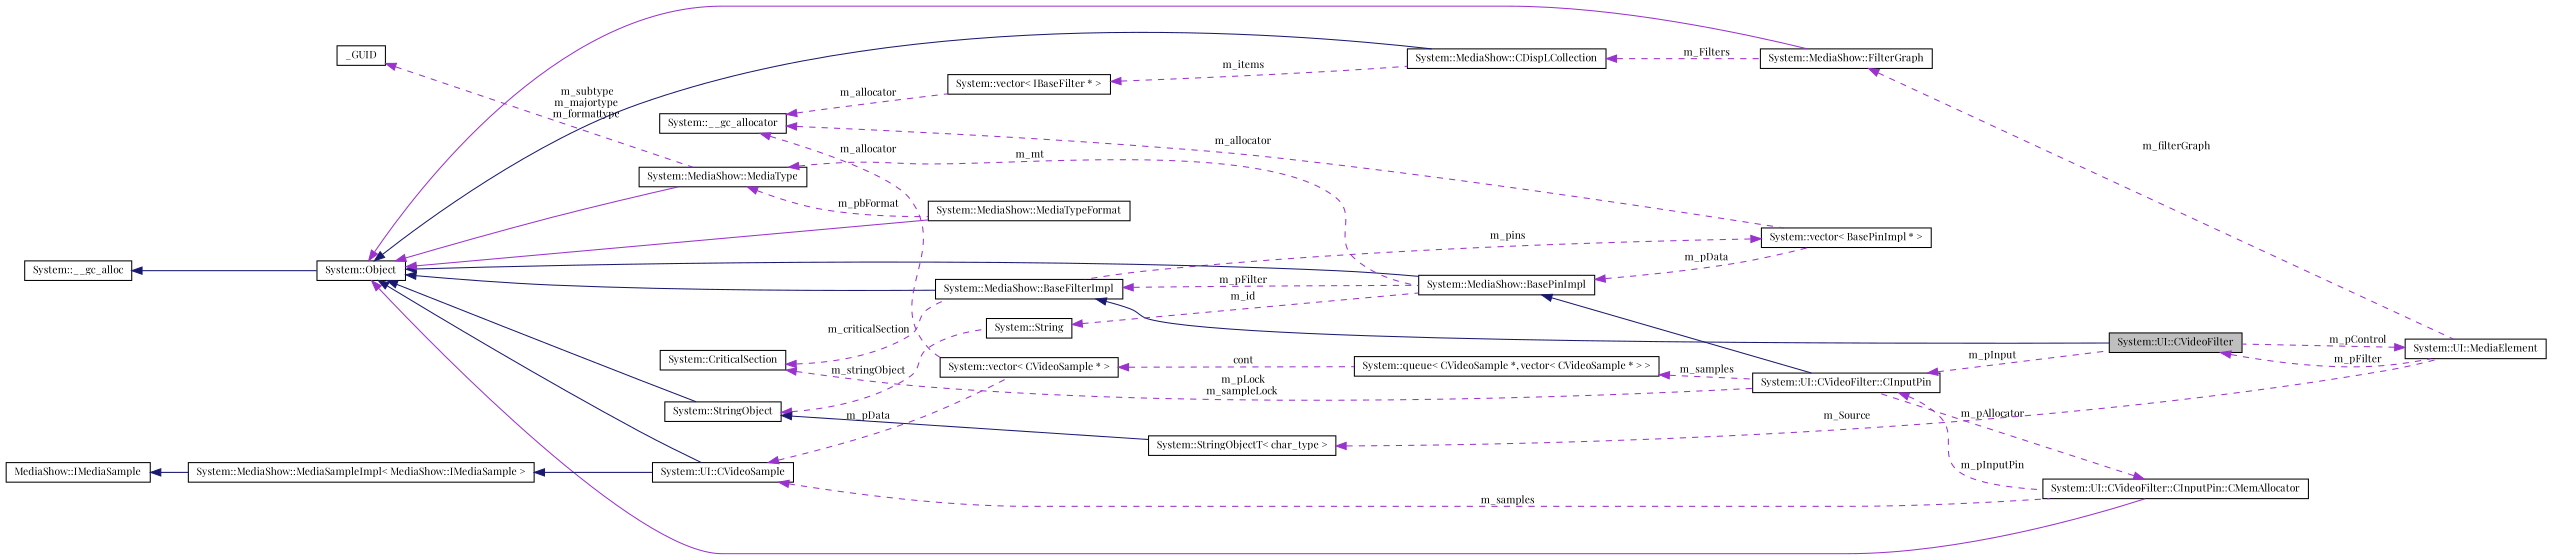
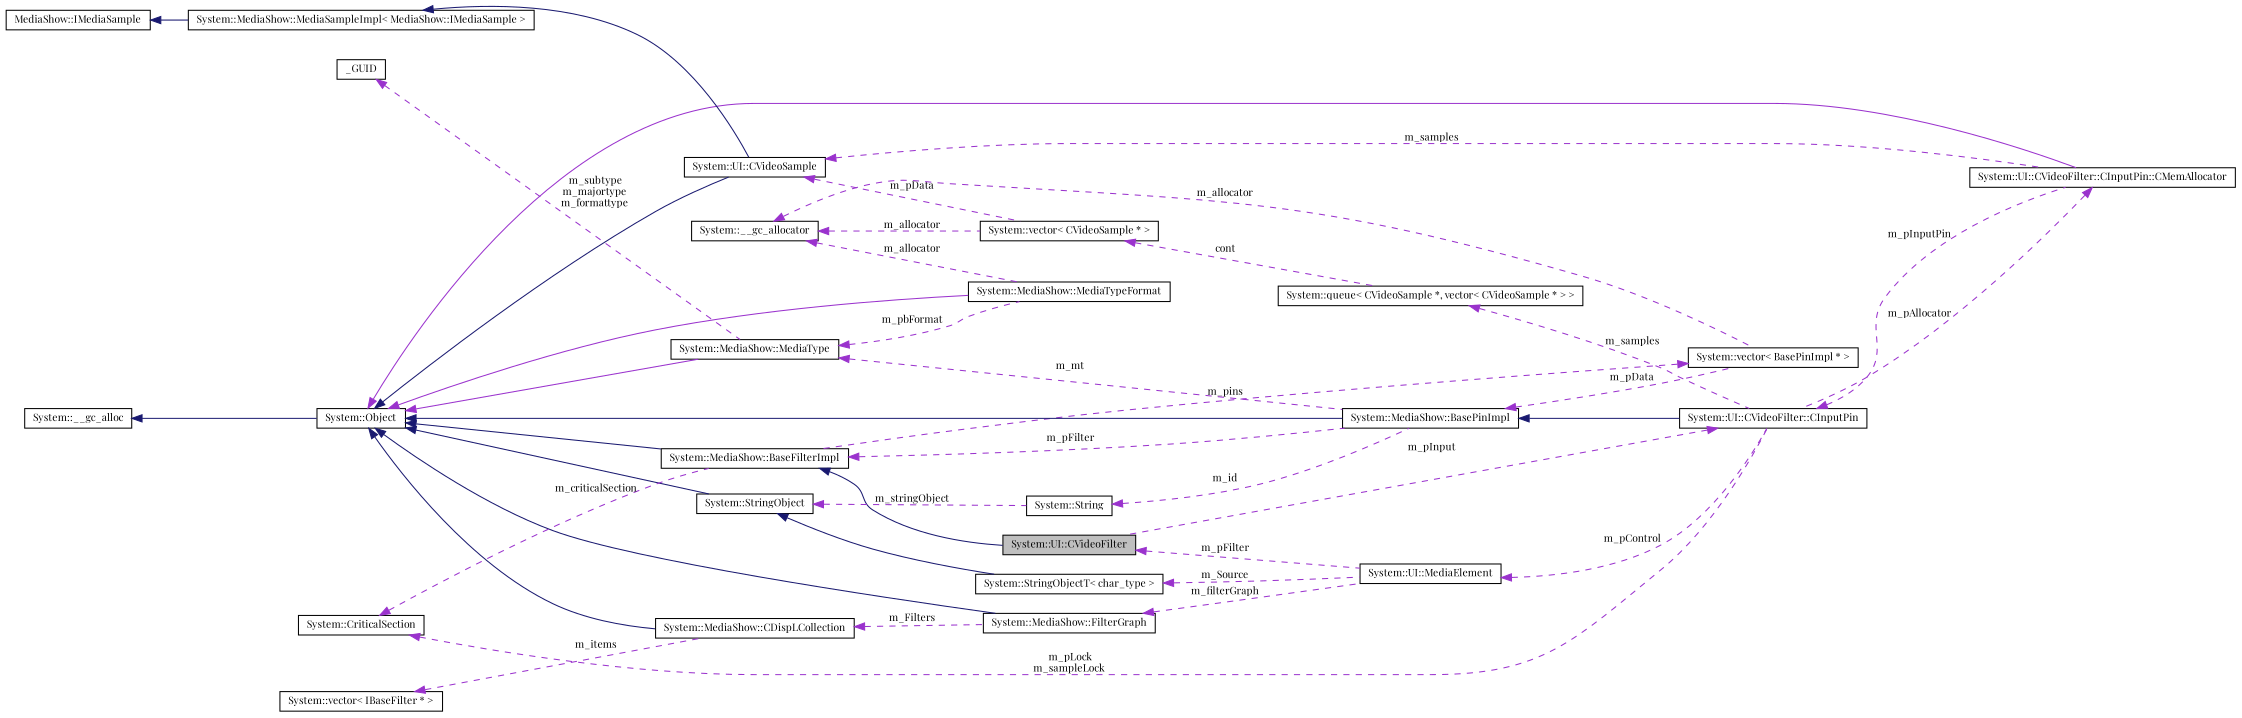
(1046, 6) -> (677, 561)
(872, 103) -> (917, 262)
(2318, 346) -> (1663, 544)
